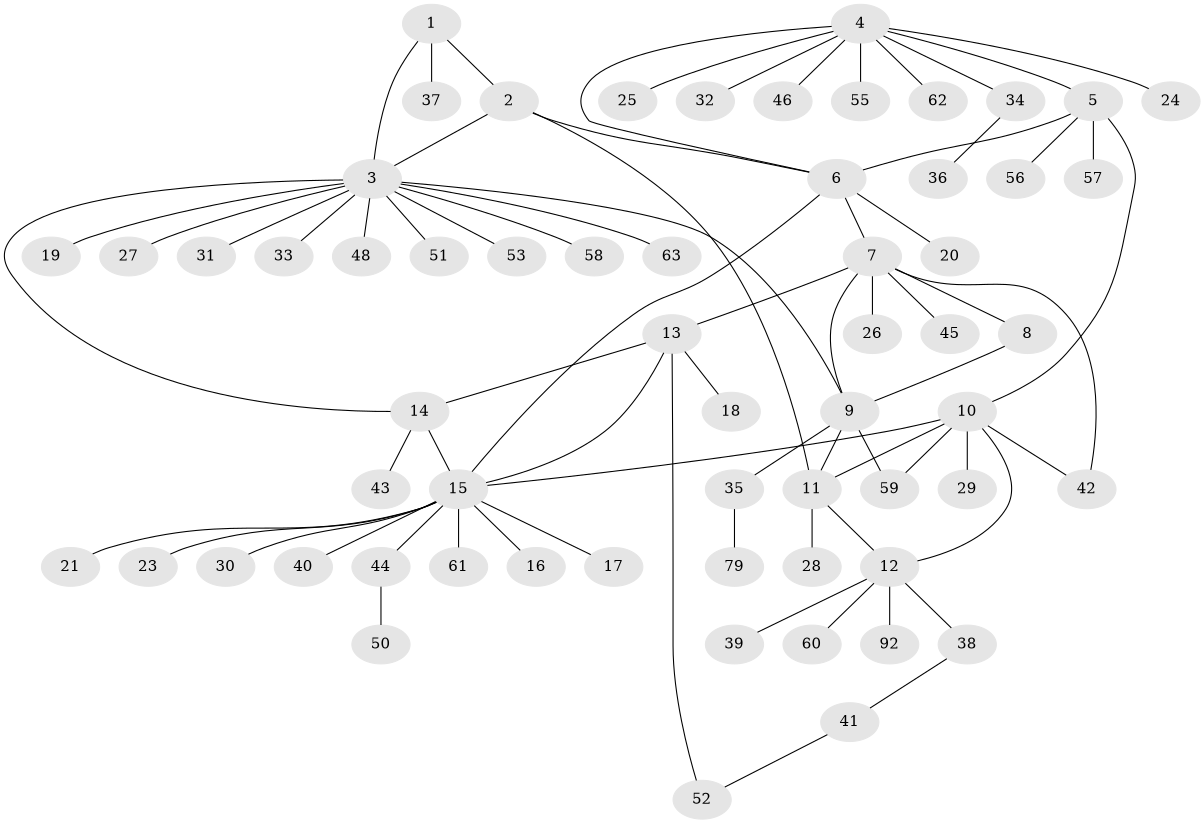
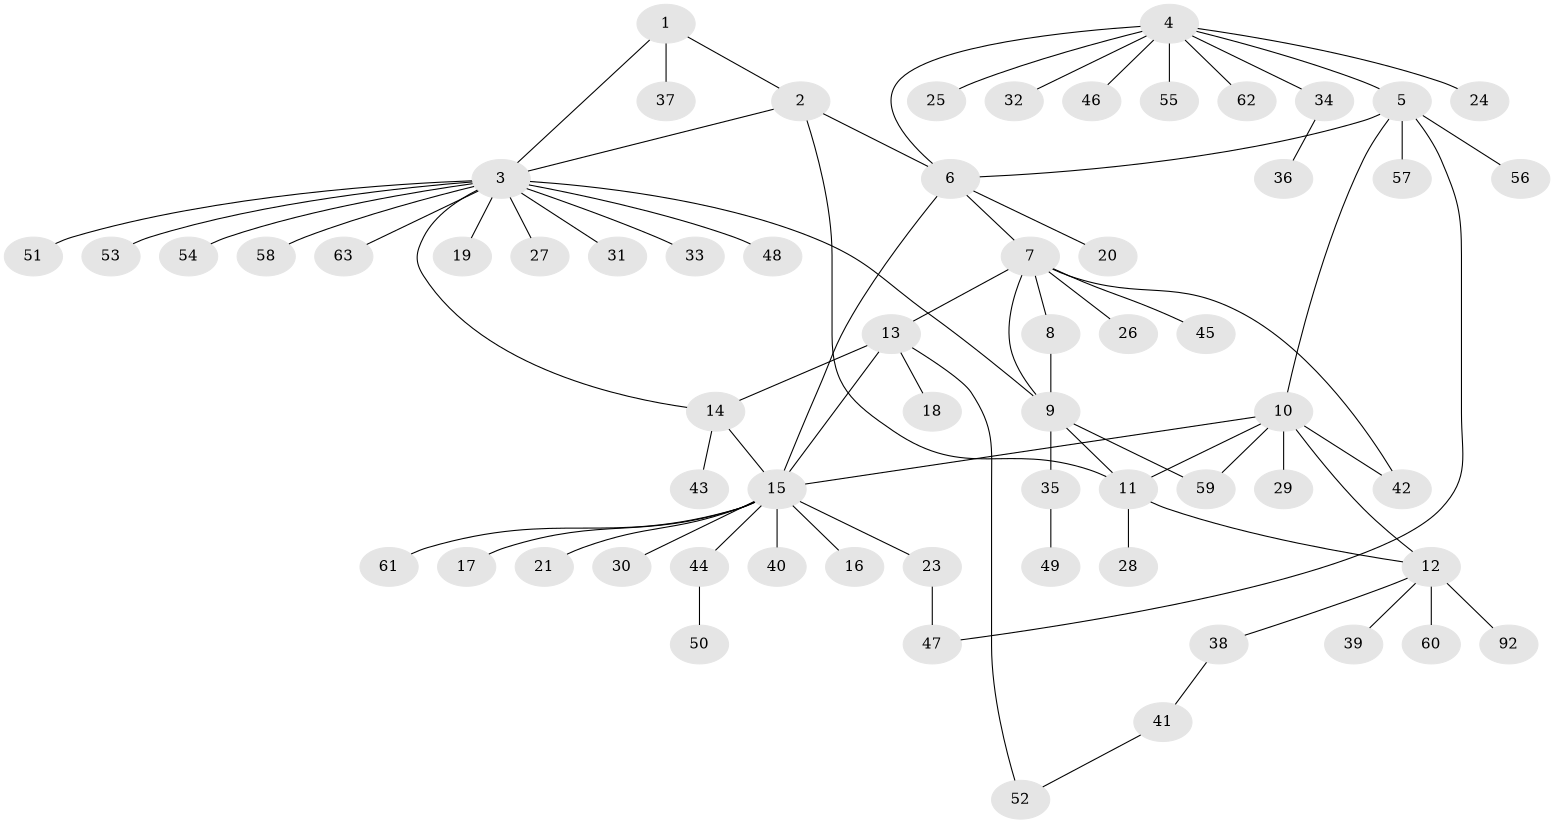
none -> (189, 257)
(734, 567) -> (1051, 567)
none -> (932, 645)
